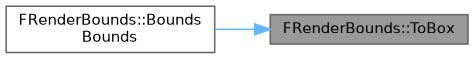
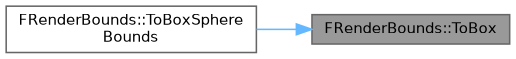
(110, 29) -> (131, 29)
